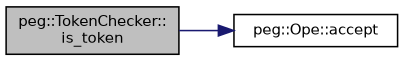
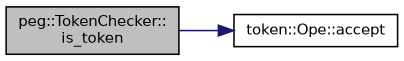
(316, 31) -> (316, 31)
